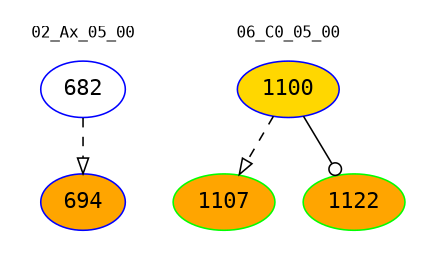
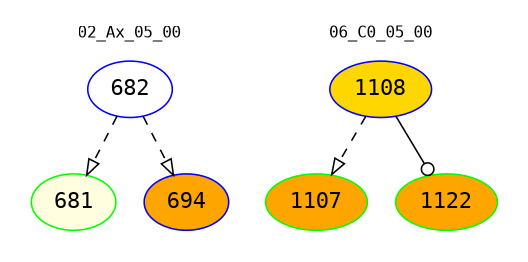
(288, 89) -> (381, 89)
none -> (74, 202)
